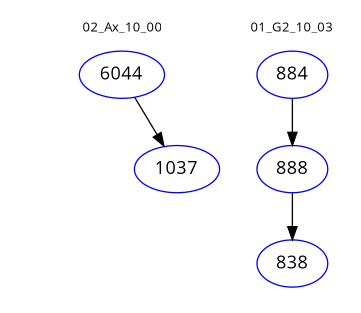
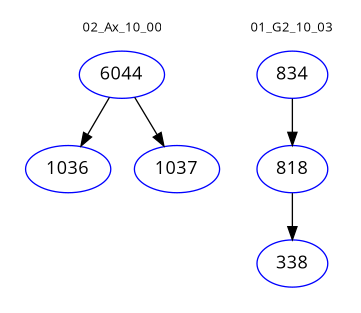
(292, 75) -> (292, 75)
none -> (68, 169)
(292, 169) -> (292, 169)
(292, 264) -> (292, 264)
